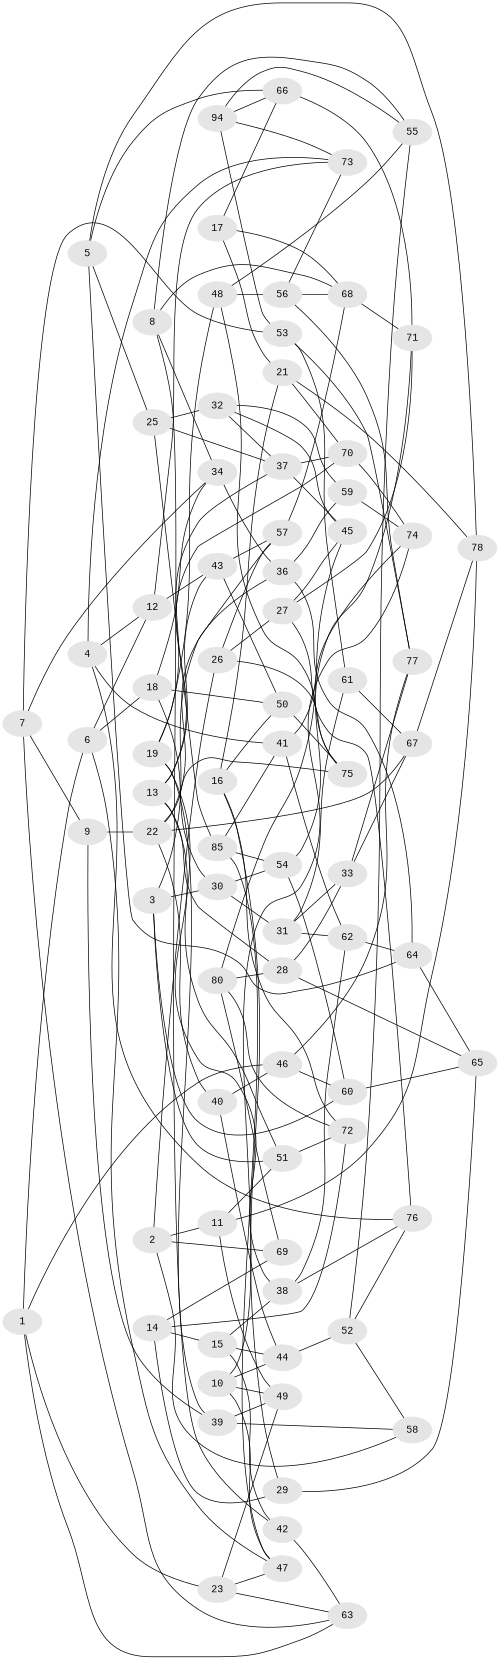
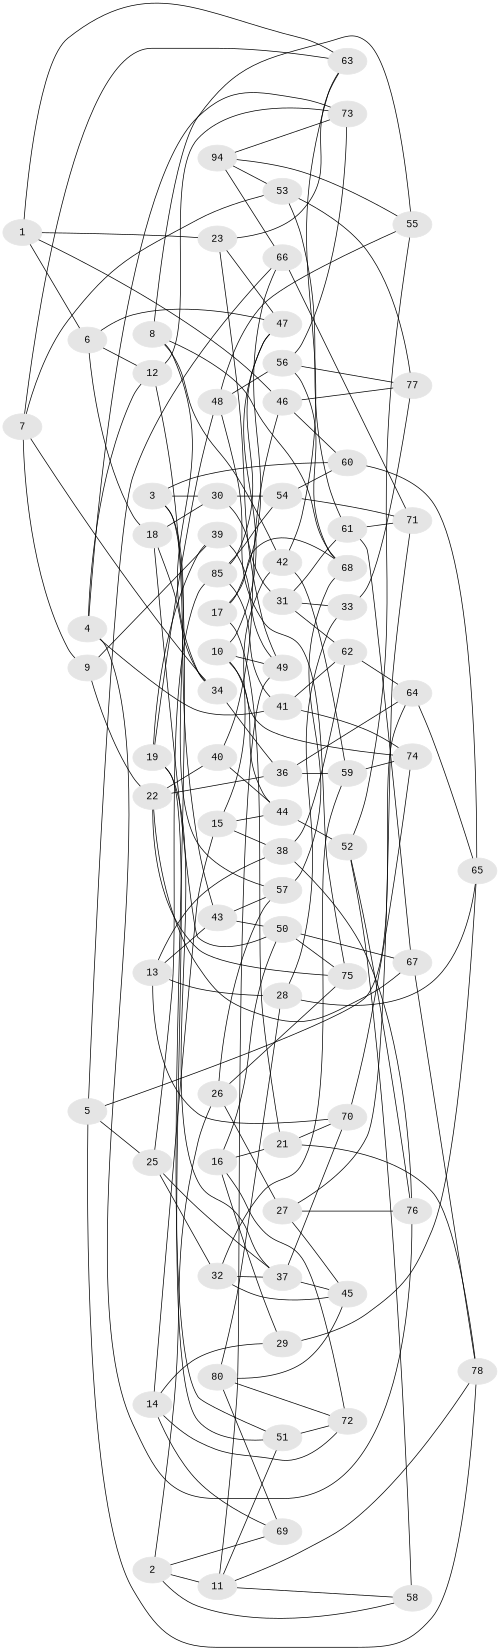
(380, 316) -> (380, 525)
none -> (325, 660)
(373, 822) -> (347, 946)
(315, 1426) -> (315, 1592)
